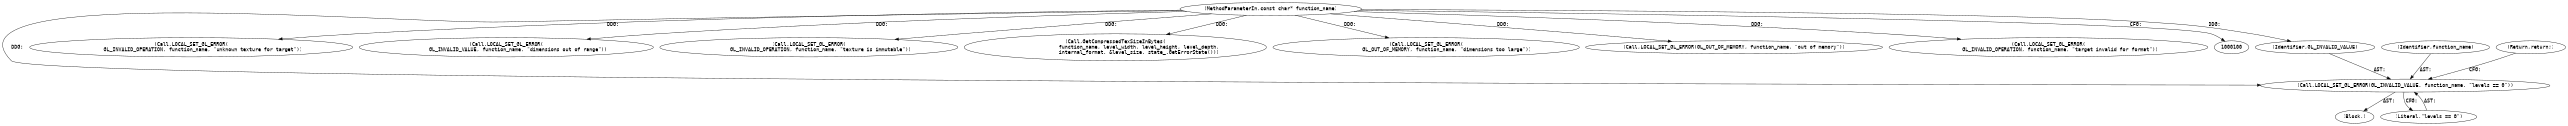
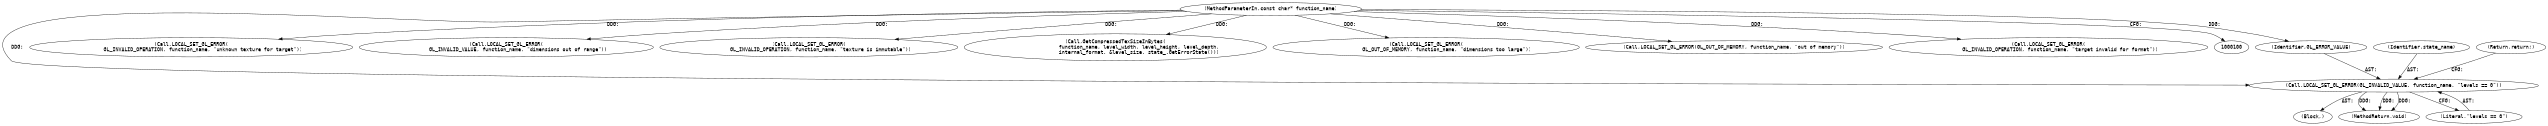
(2315, 47) -> (2311, 47)
(2436, 47) -> (2421, 47)
none -> (2379, 117)
